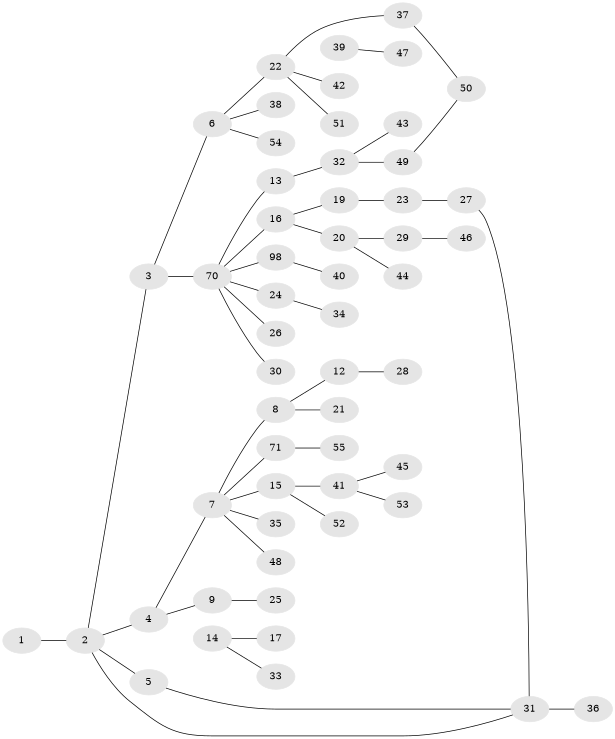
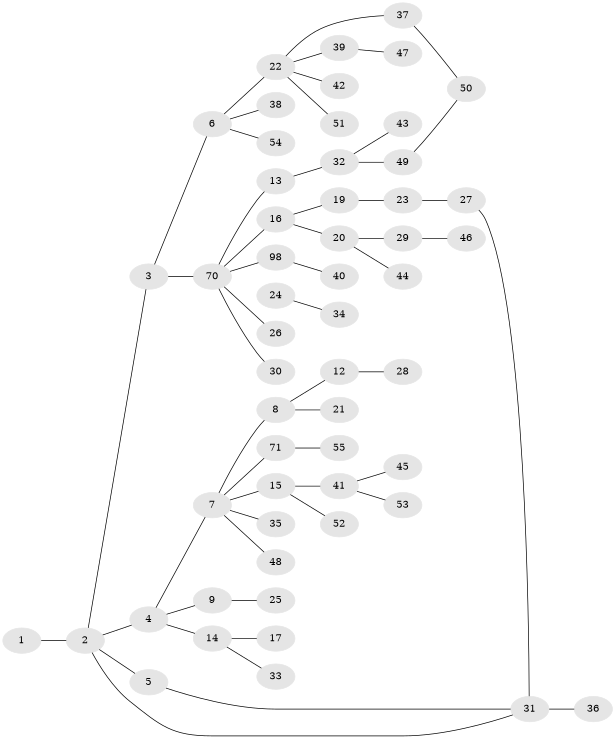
none -> (308, 57)
(244, 286) -> none
none -> (181, 629)
